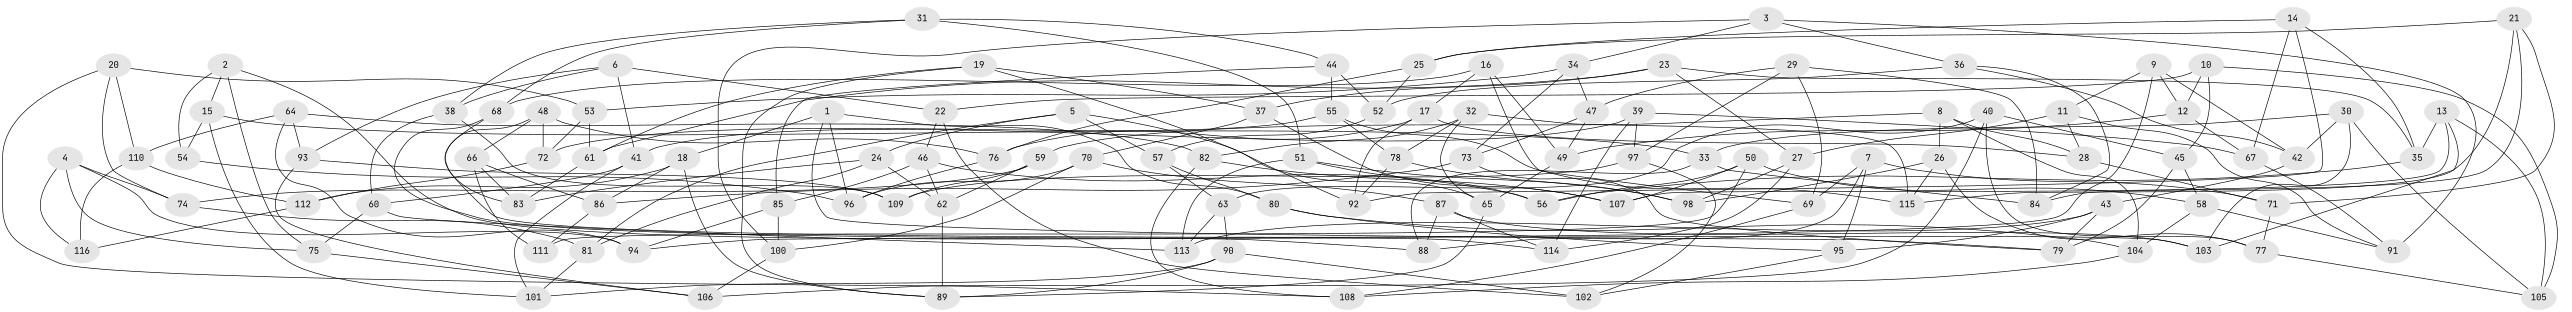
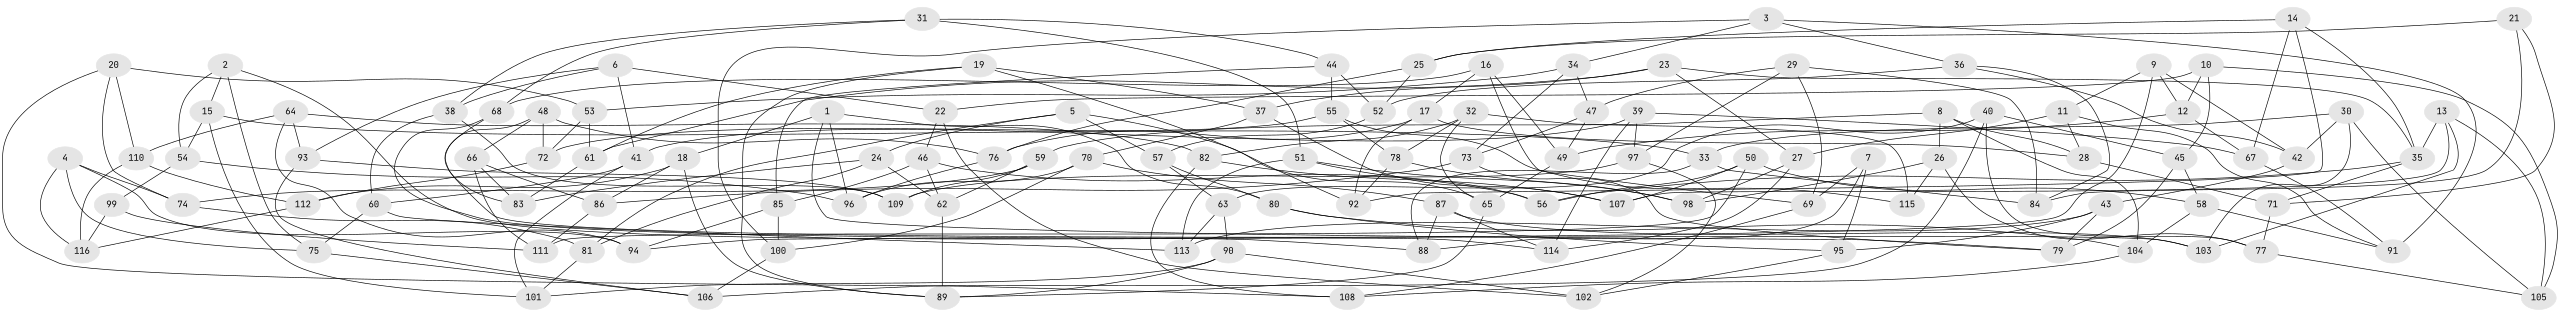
(2071, 182) -> (2354, 179)
(2268, 190) -> none
none -> (112, 205)
